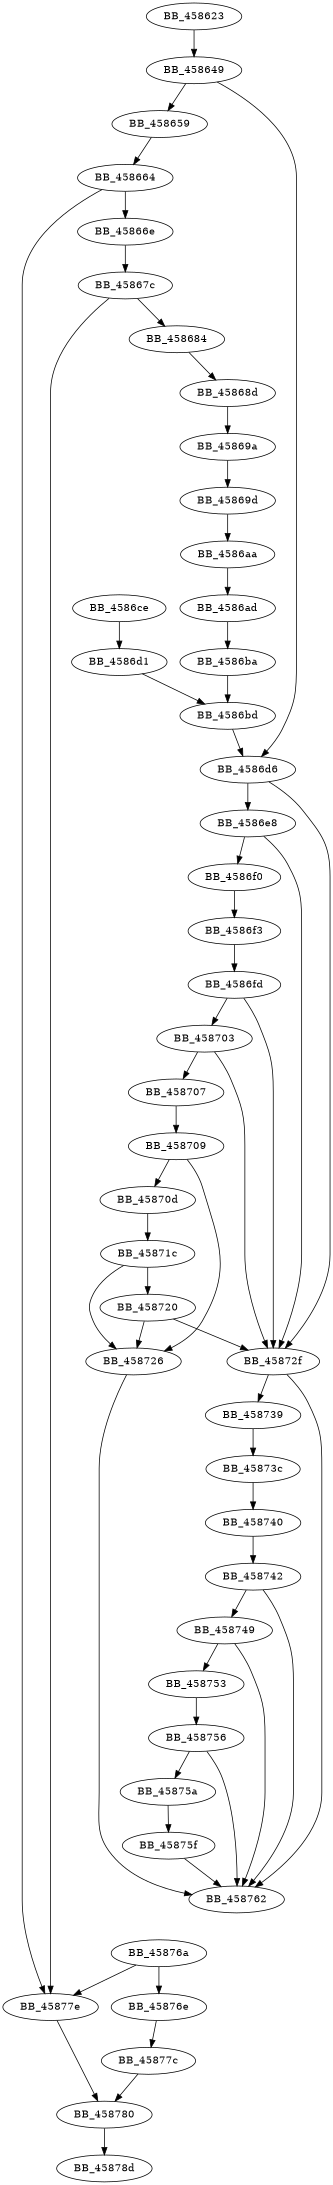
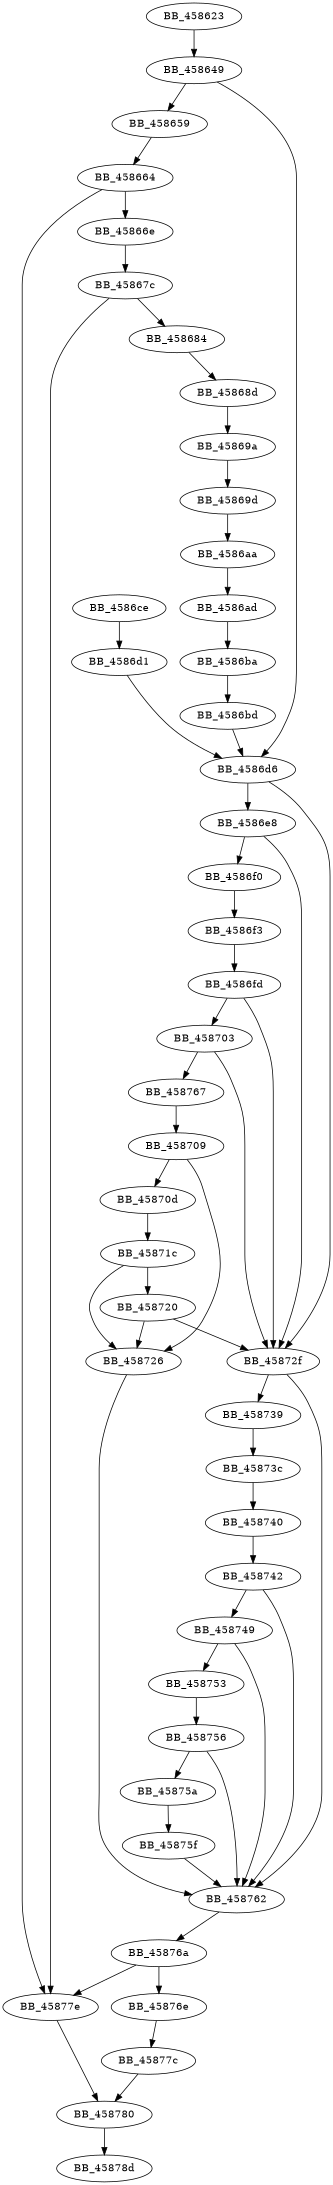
(170, 687) -> (165, 722)
(176, 1092) -> (176, 1092)
none -> (201, 1924)
